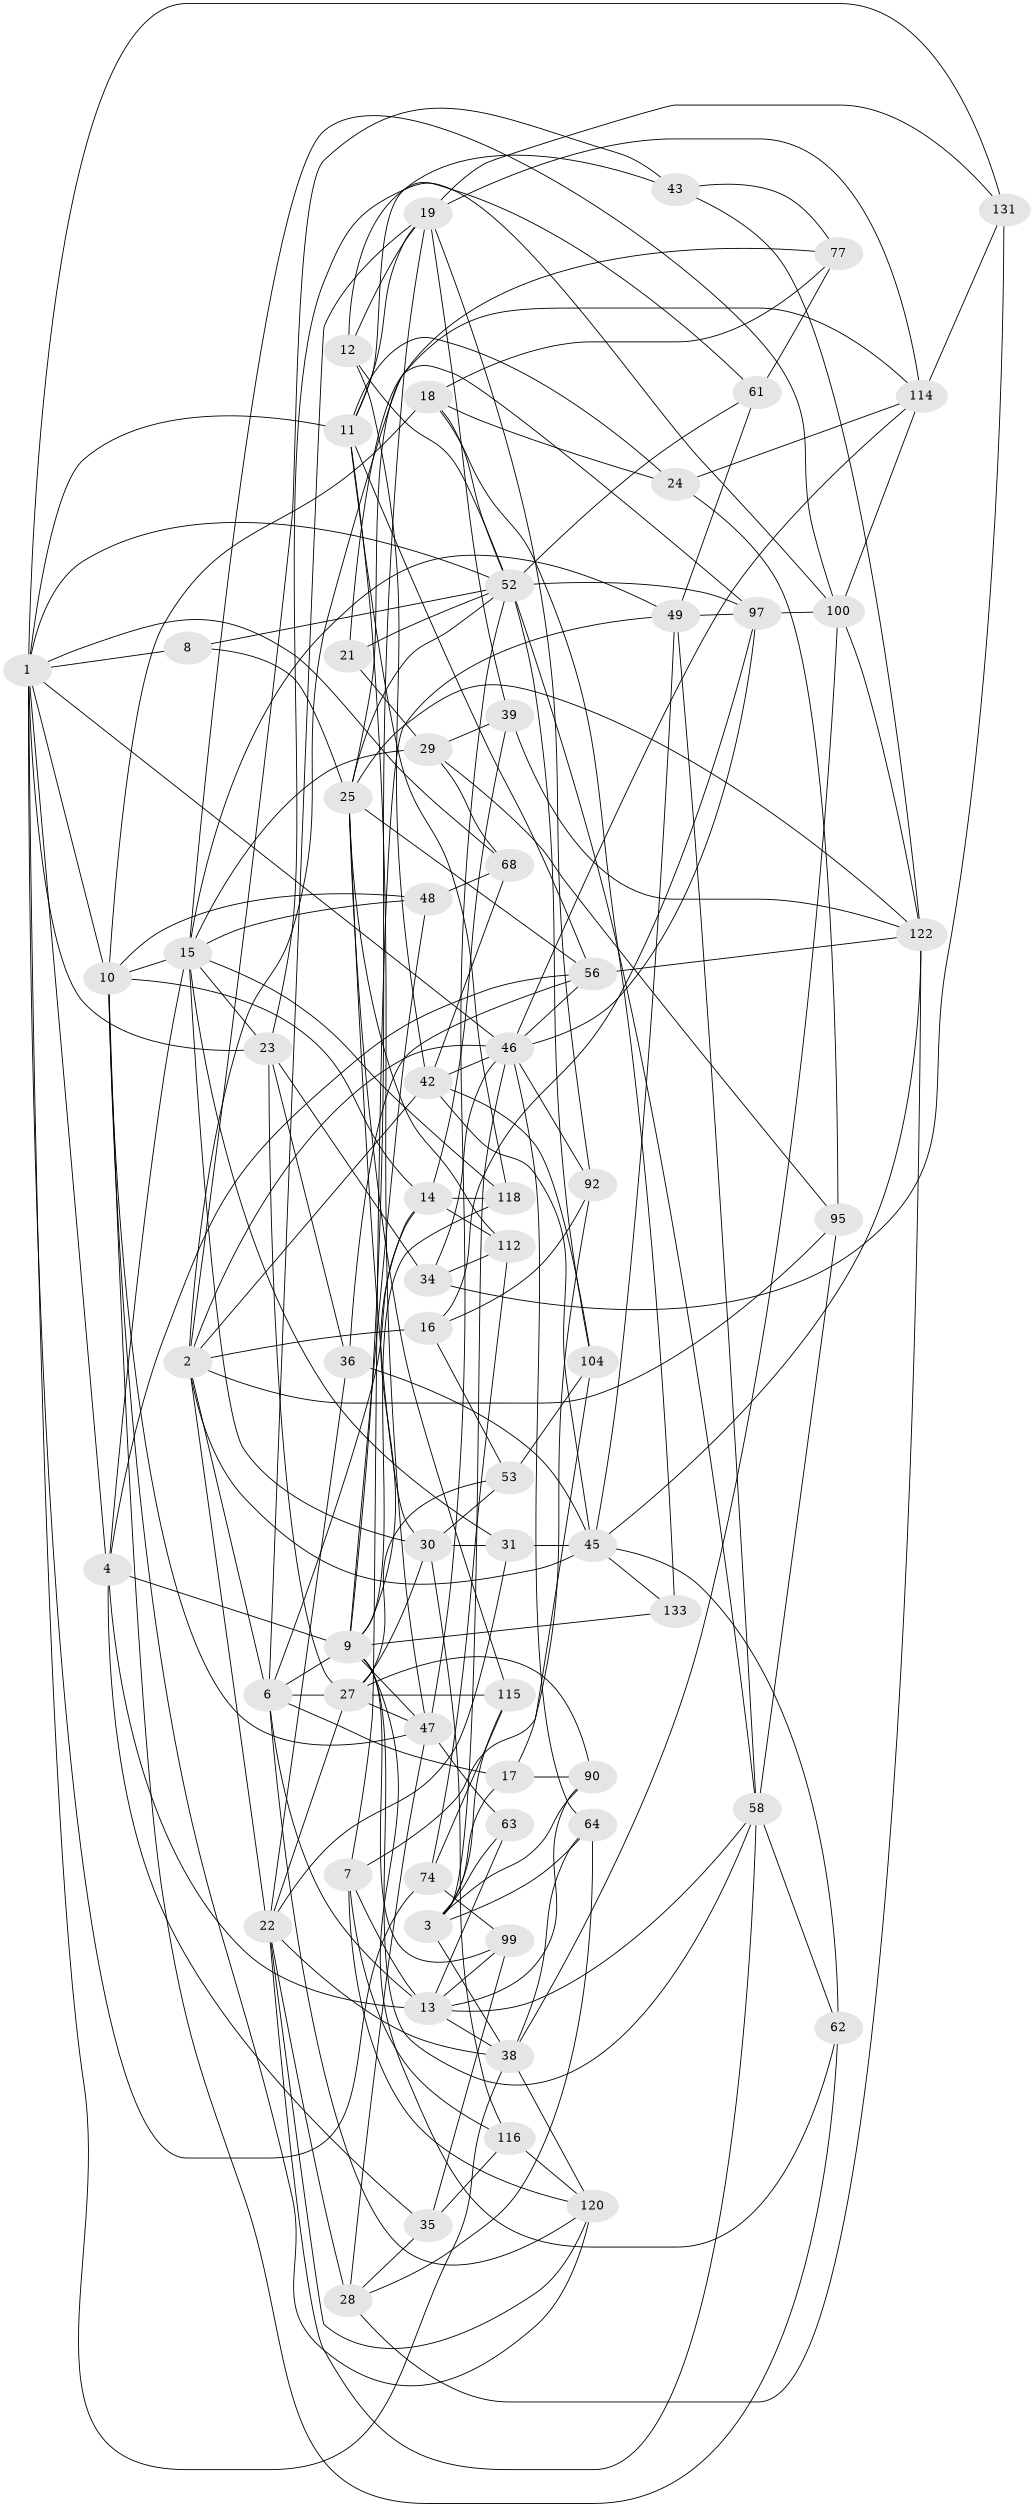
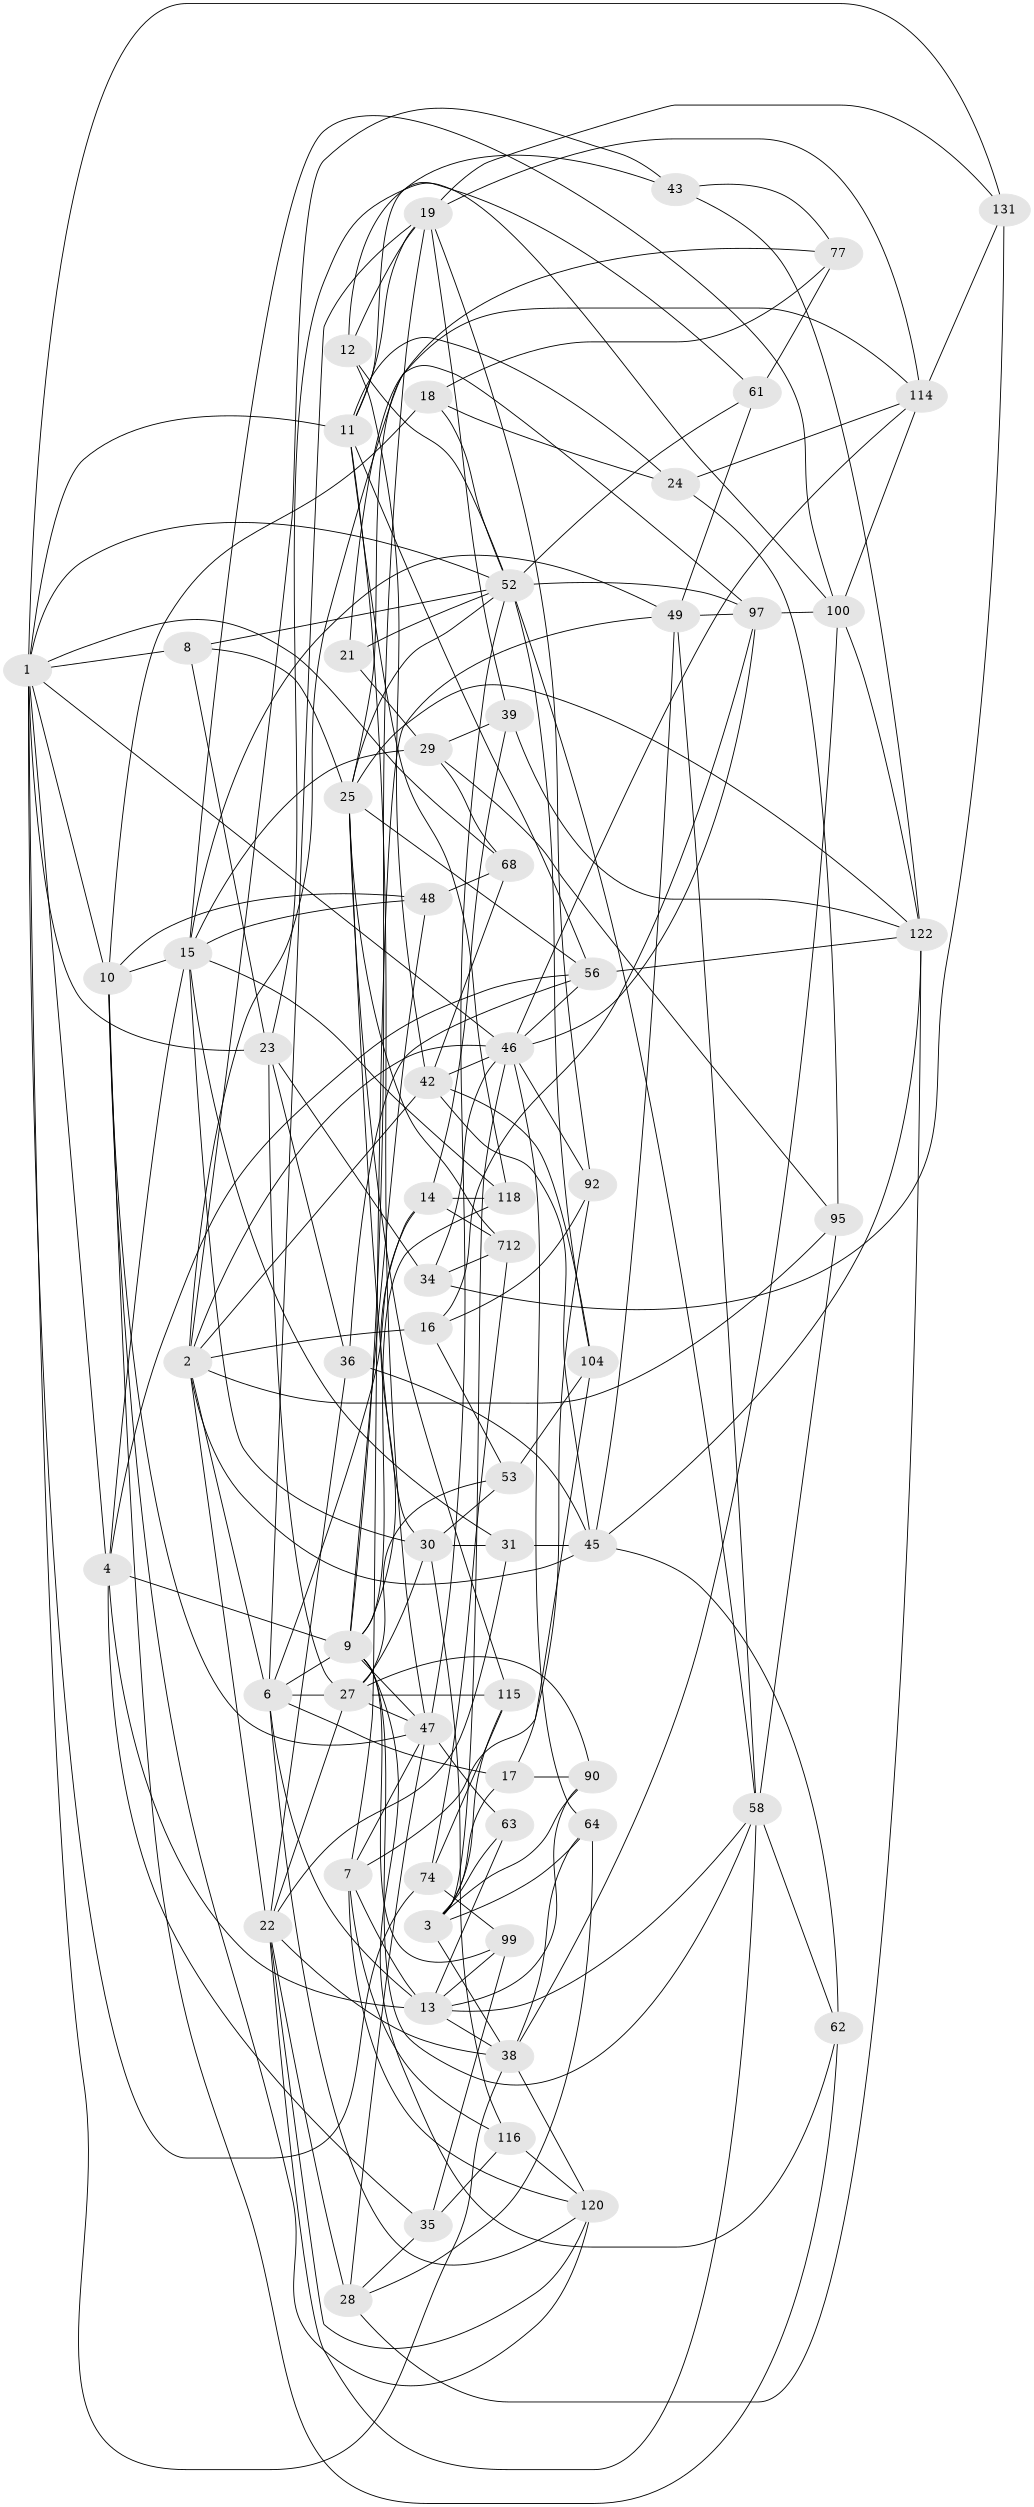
(229, 1003) -> (228, 848)
(306, 1036) -> none
(510, 1246) -> (510, 1246)
(676, 1611) -> none
none -> (391, 1796)
